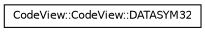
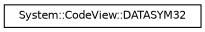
(103, 16) -> (103, 16)
